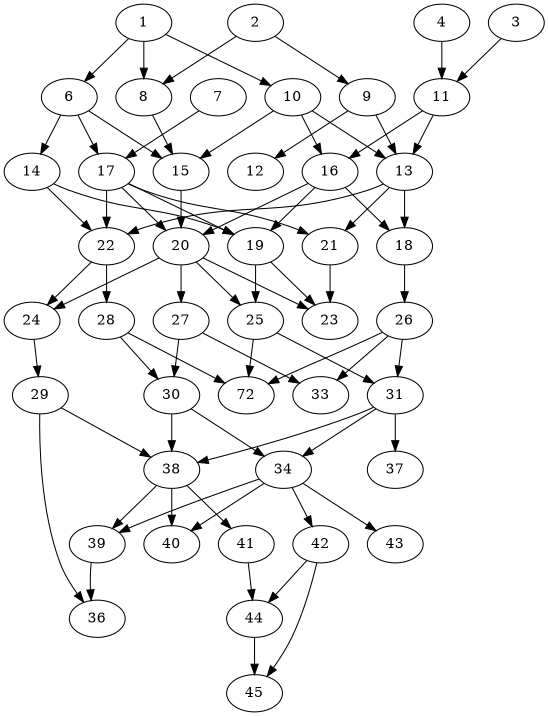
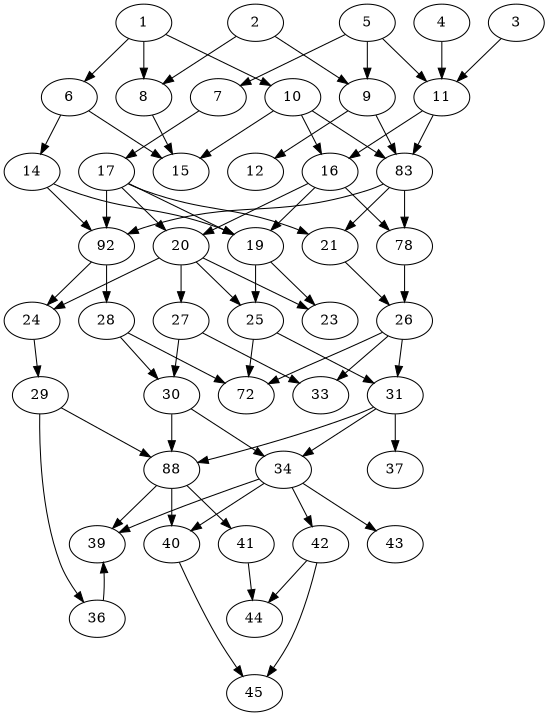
none -> (367, 23)
(86, 130) -> none
(405, 172) -> (405, 172)
(181, 204) -> none
(107, 246) -> (107, 246)
(405, 246) -> (405, 246)
(330, 278) -> (363, 280)
(172, 470) -> (172, 470)
(90, 576) -> (104, 587)
(255, 651) -> (206, 616)
